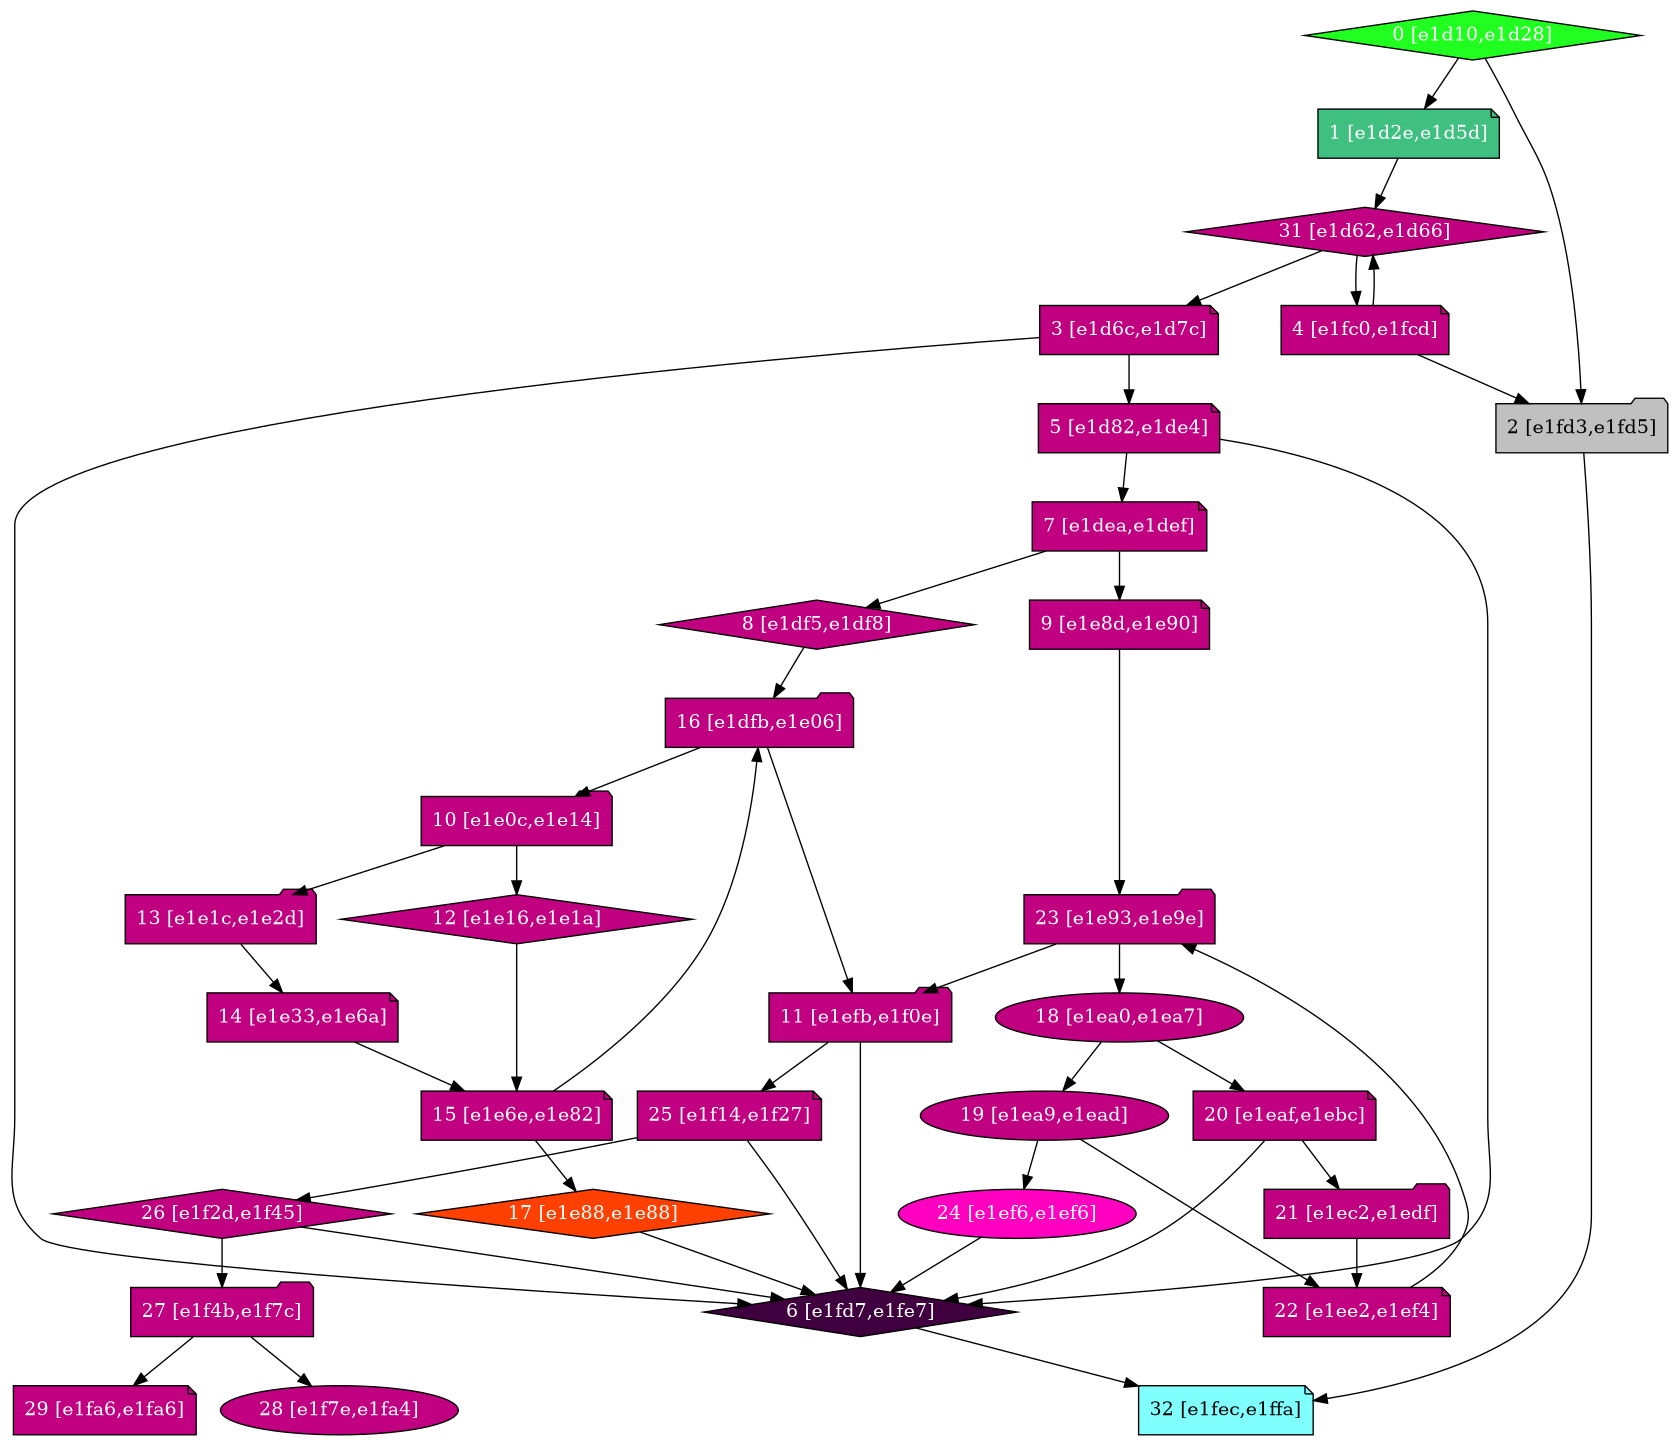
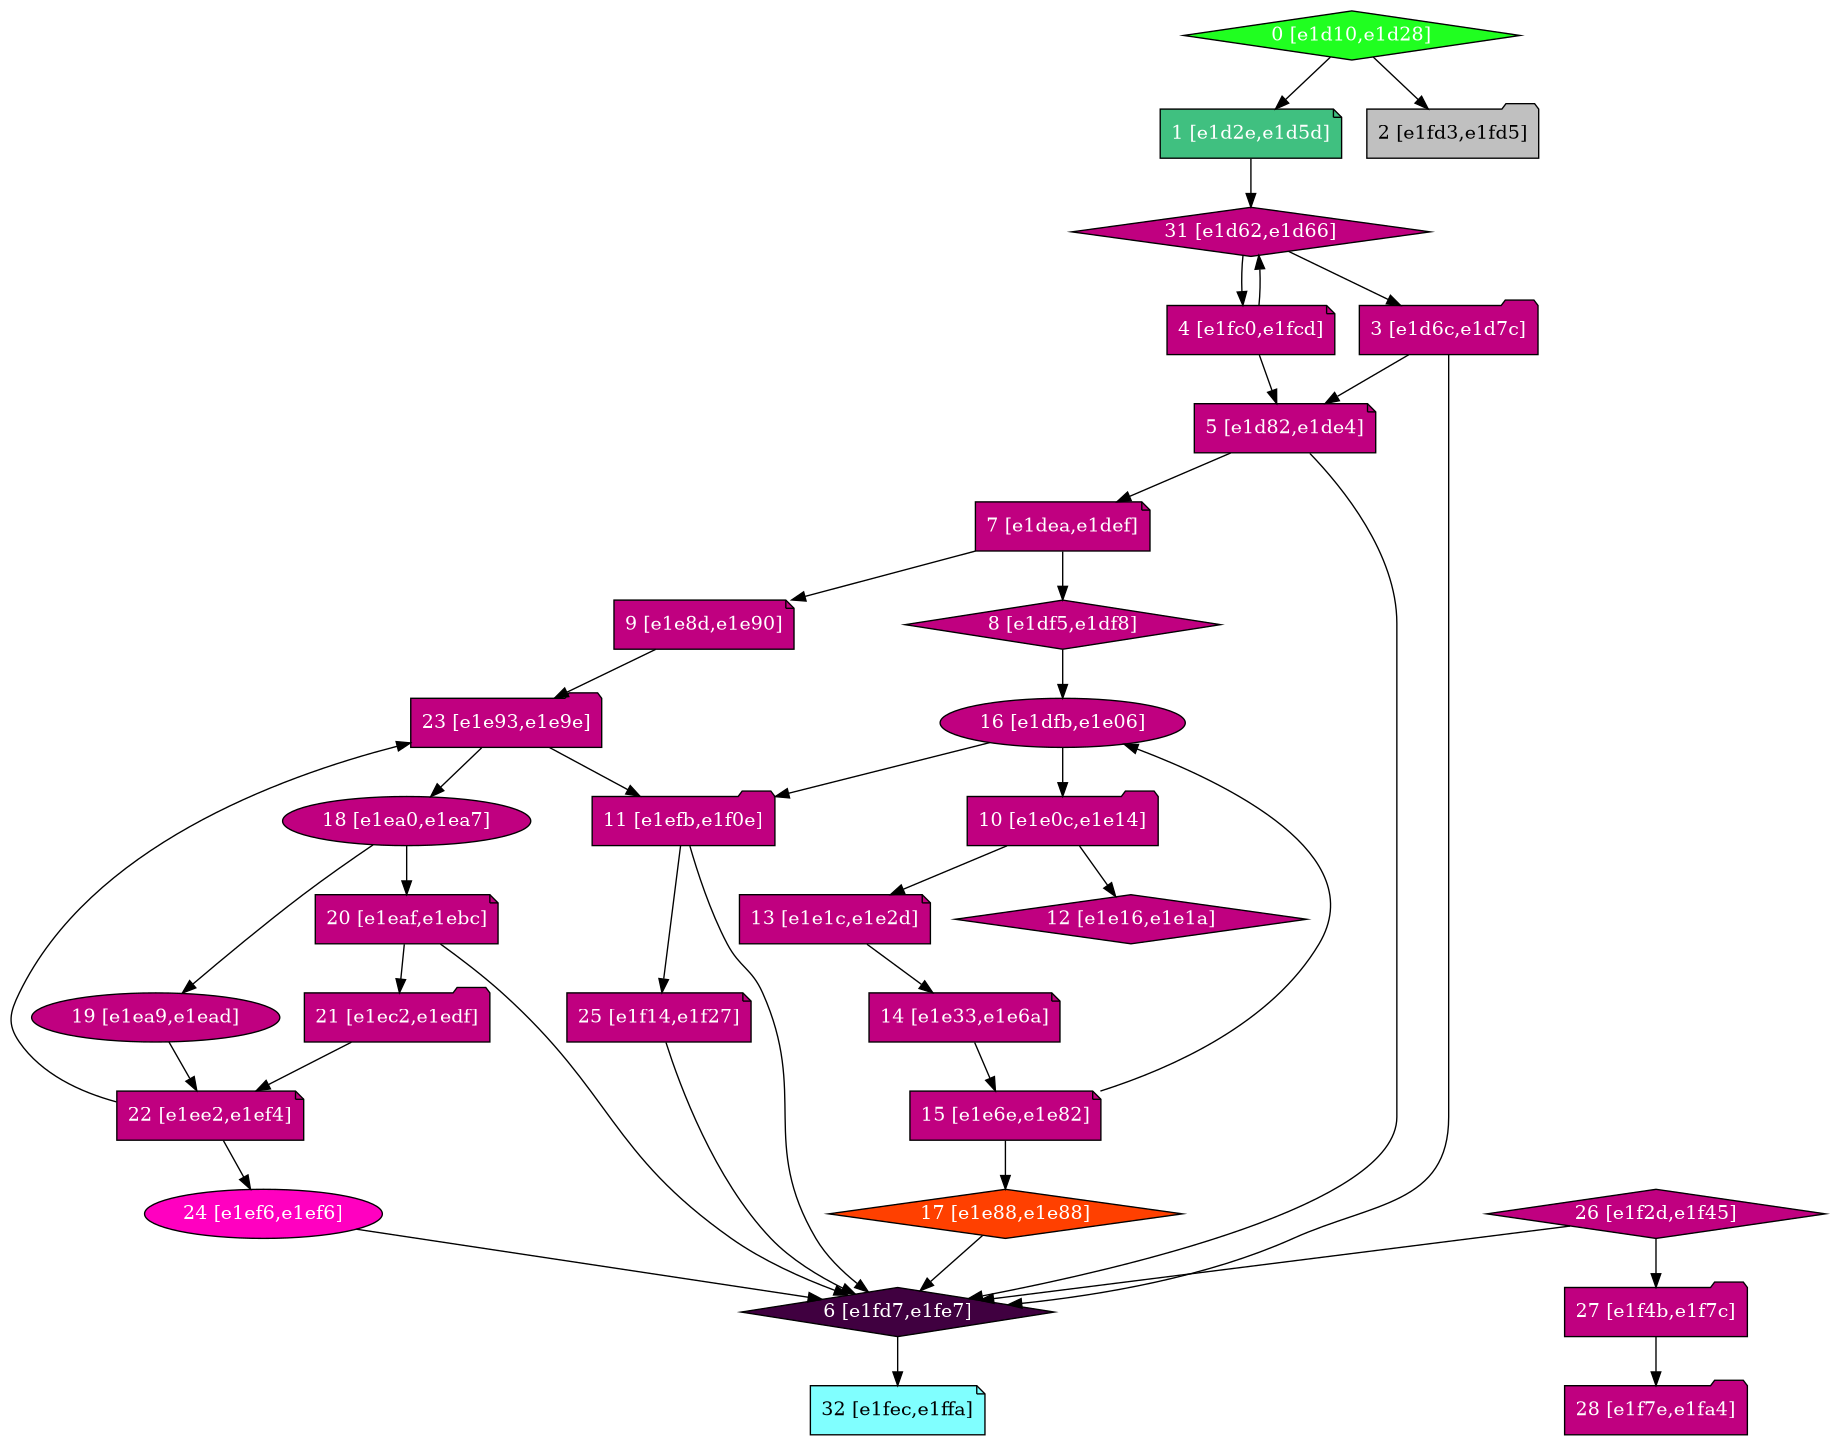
(1129, 330) -> (1449, 330)
(1467, 376) -> (1266, 373)
(759, 723) -> (1063, 723)
(221, 919) -> (835, 919)
(1591, 1008) -> none
(517, 1010) -> none
(1033, 1158) -> (234, 1159)
(474, 1169) -> none
(105, 1410) -> none
(339, 1410) -> (1656, 1410)
